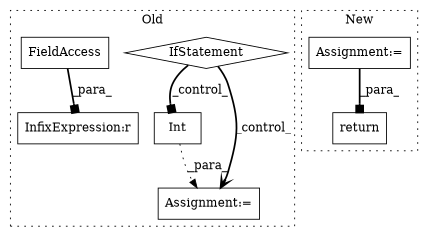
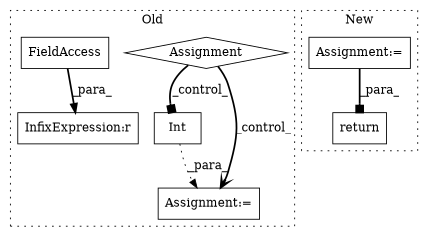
(206, 53) -> (206, 53)
(71, 86) -> (71, 86)
